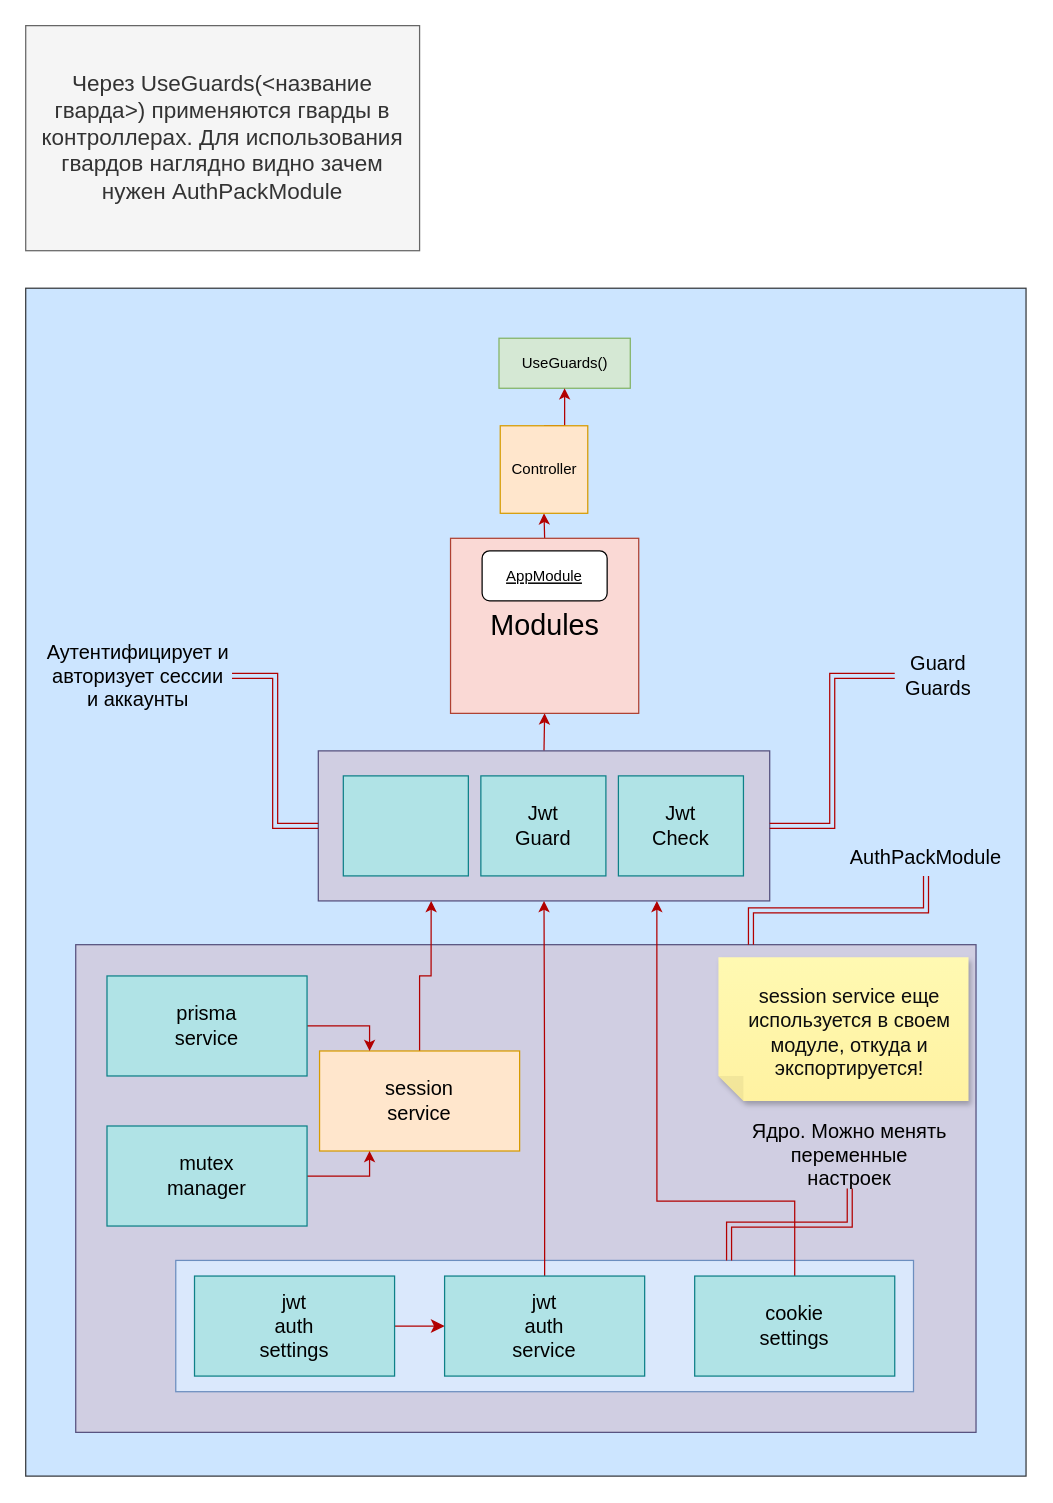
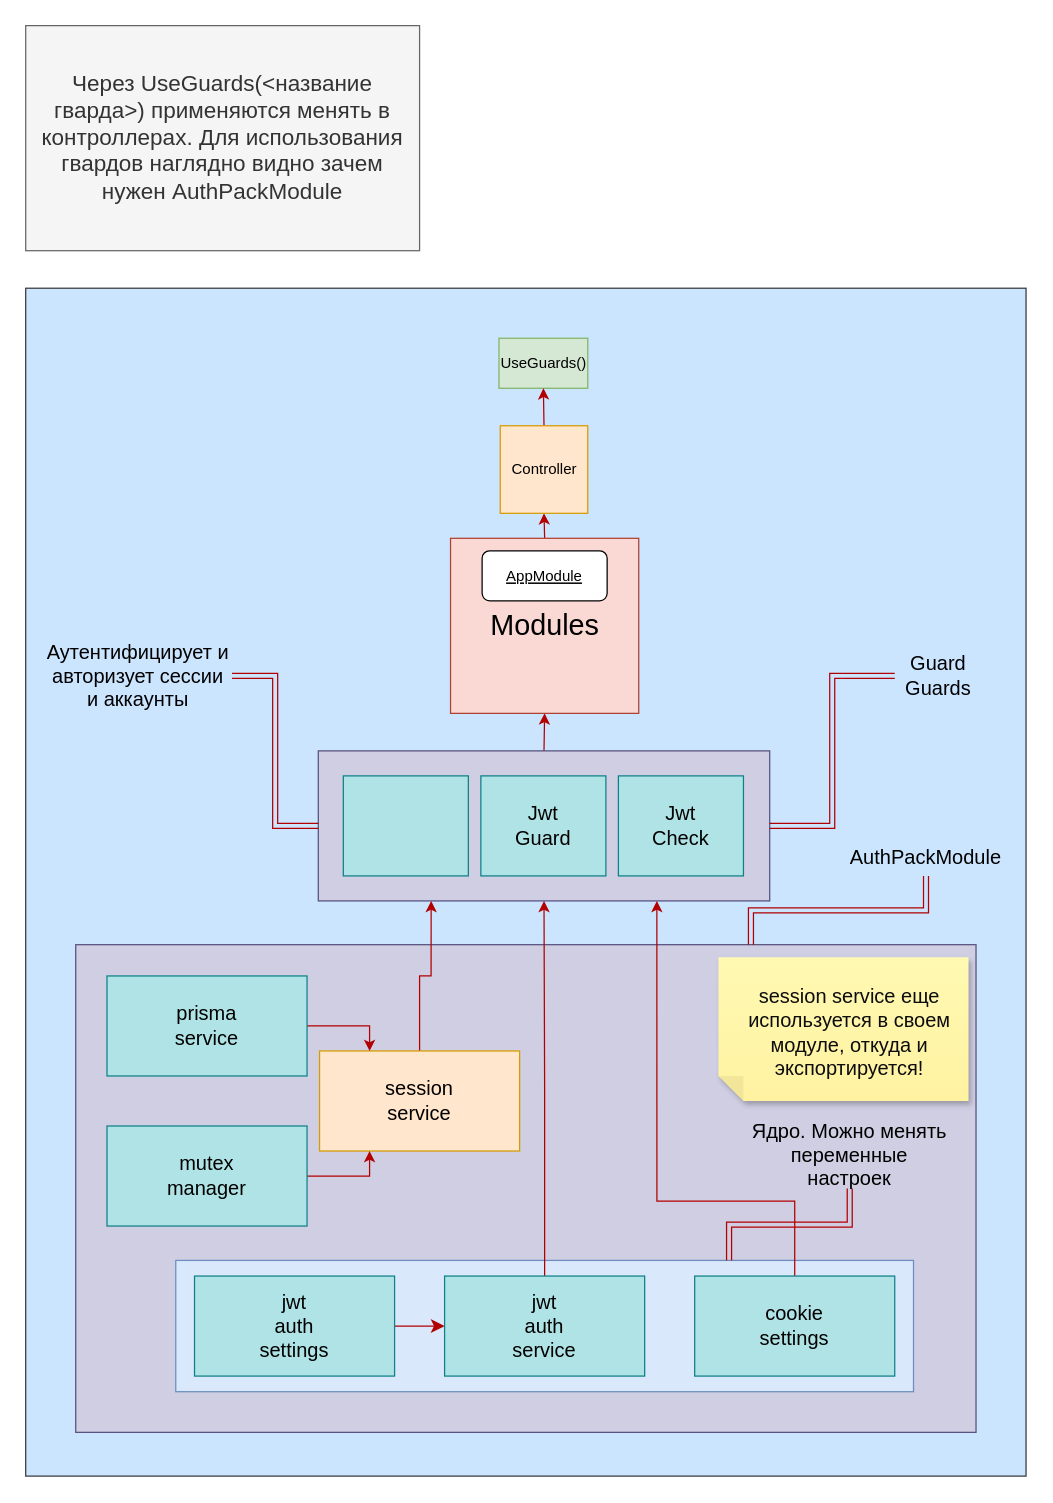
(223, 138) -> (223, 138)
(564, 363) -> (543, 363)
